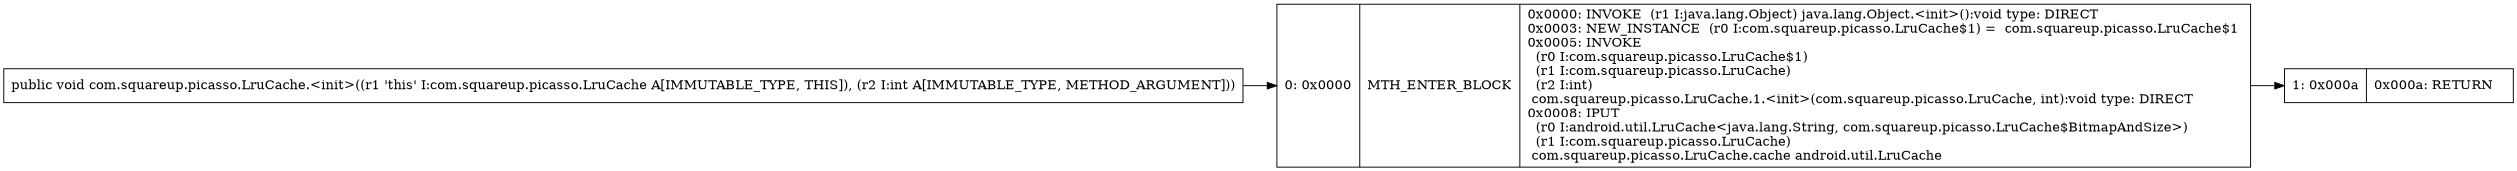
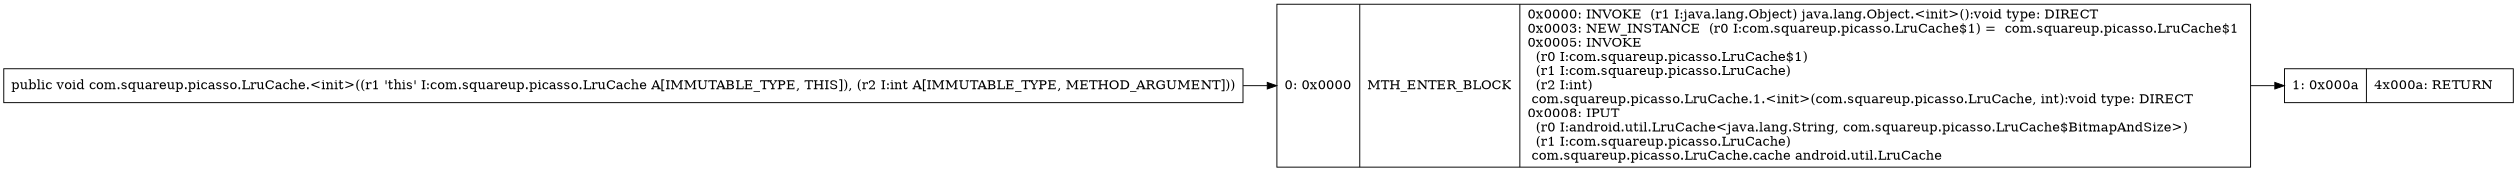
(2440, 85) -> (2440, 85)
